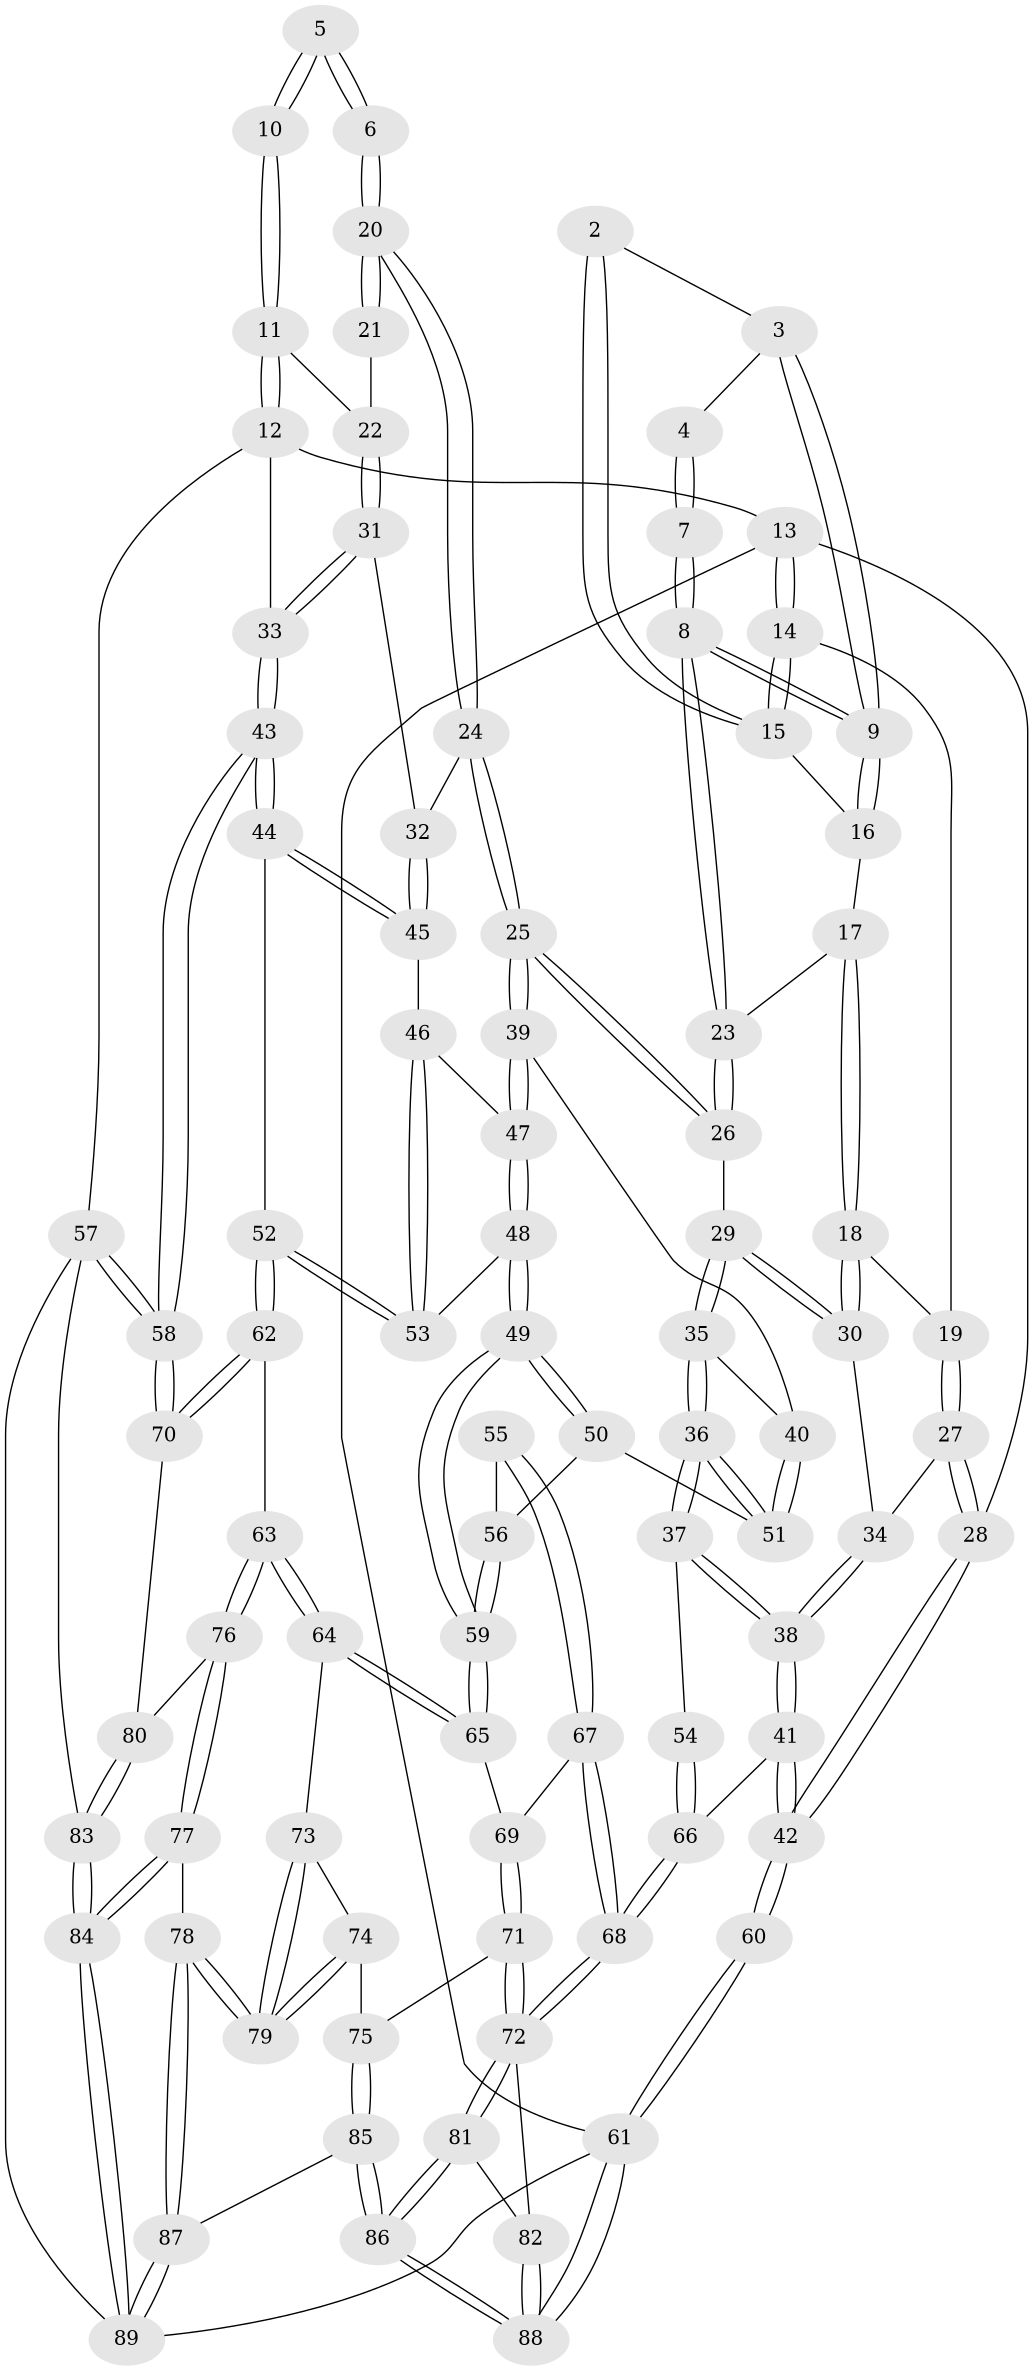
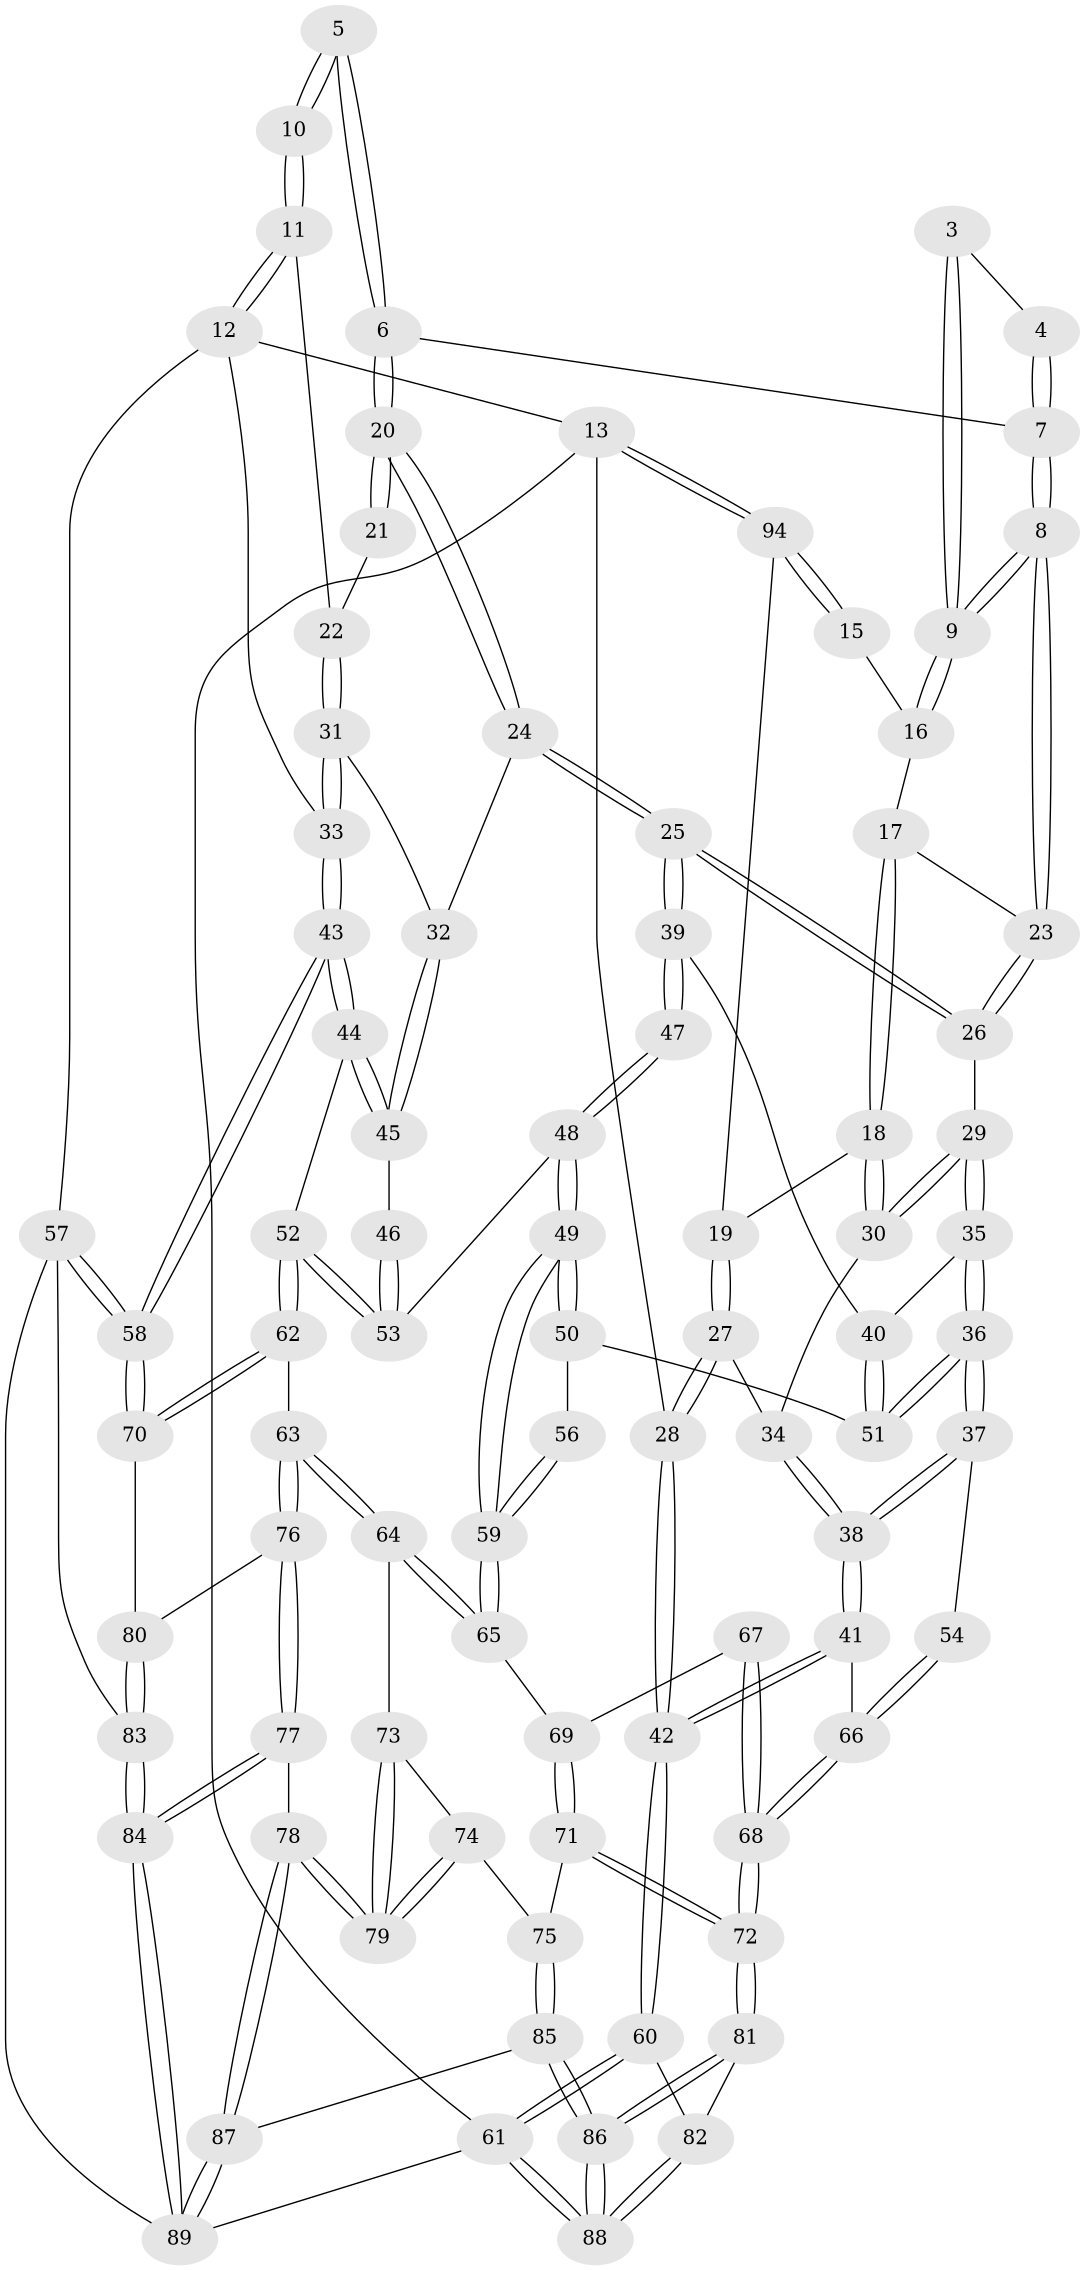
(595, 231) -> none
none -> (712, 382)
(785, 633) -> (775, 533)
(468, 1085) -> none
(496, 1436) -> none
(523, 2139) -> (664, 2076)
